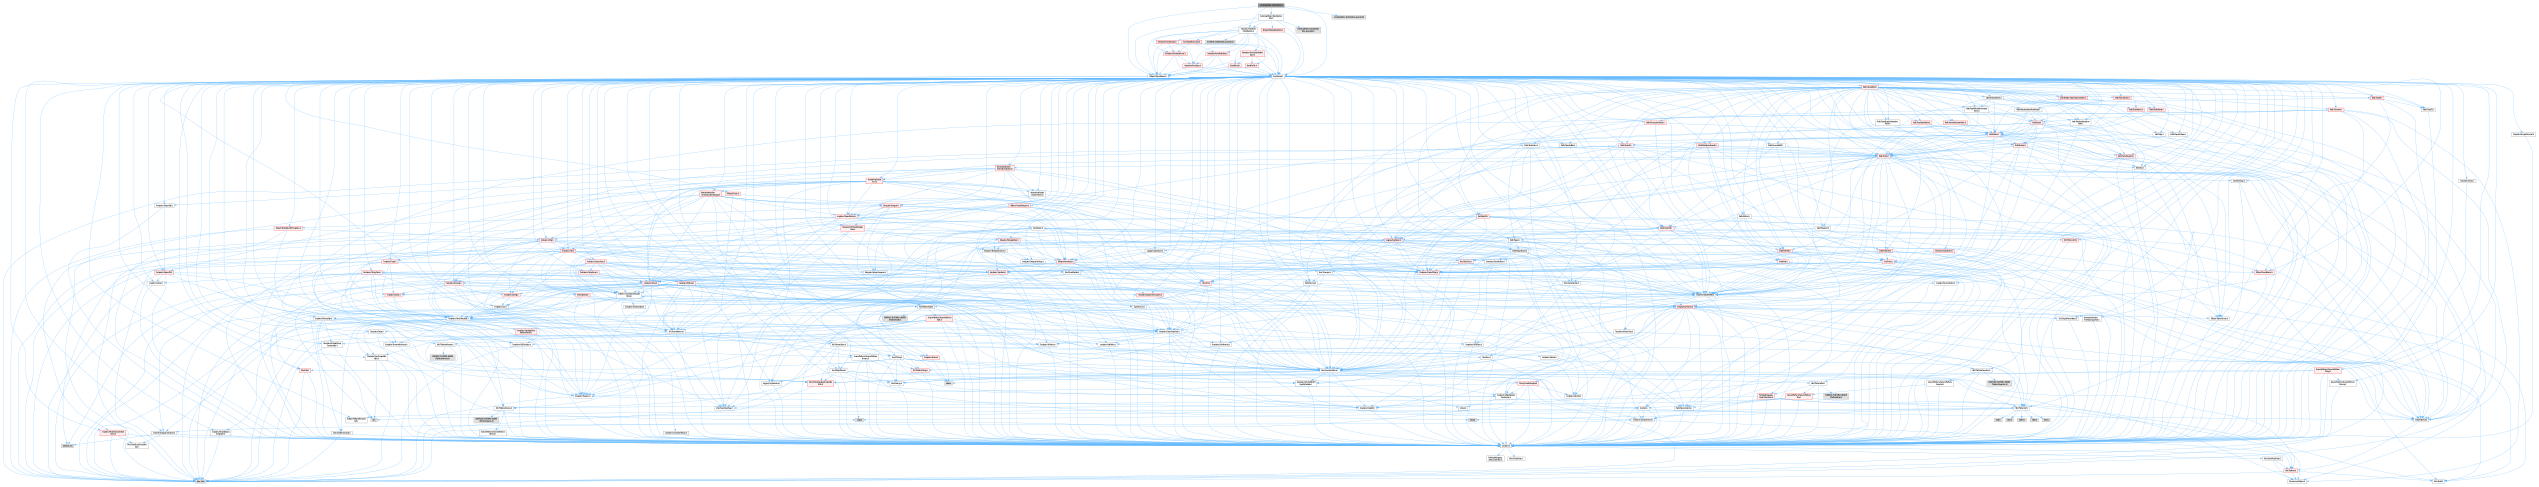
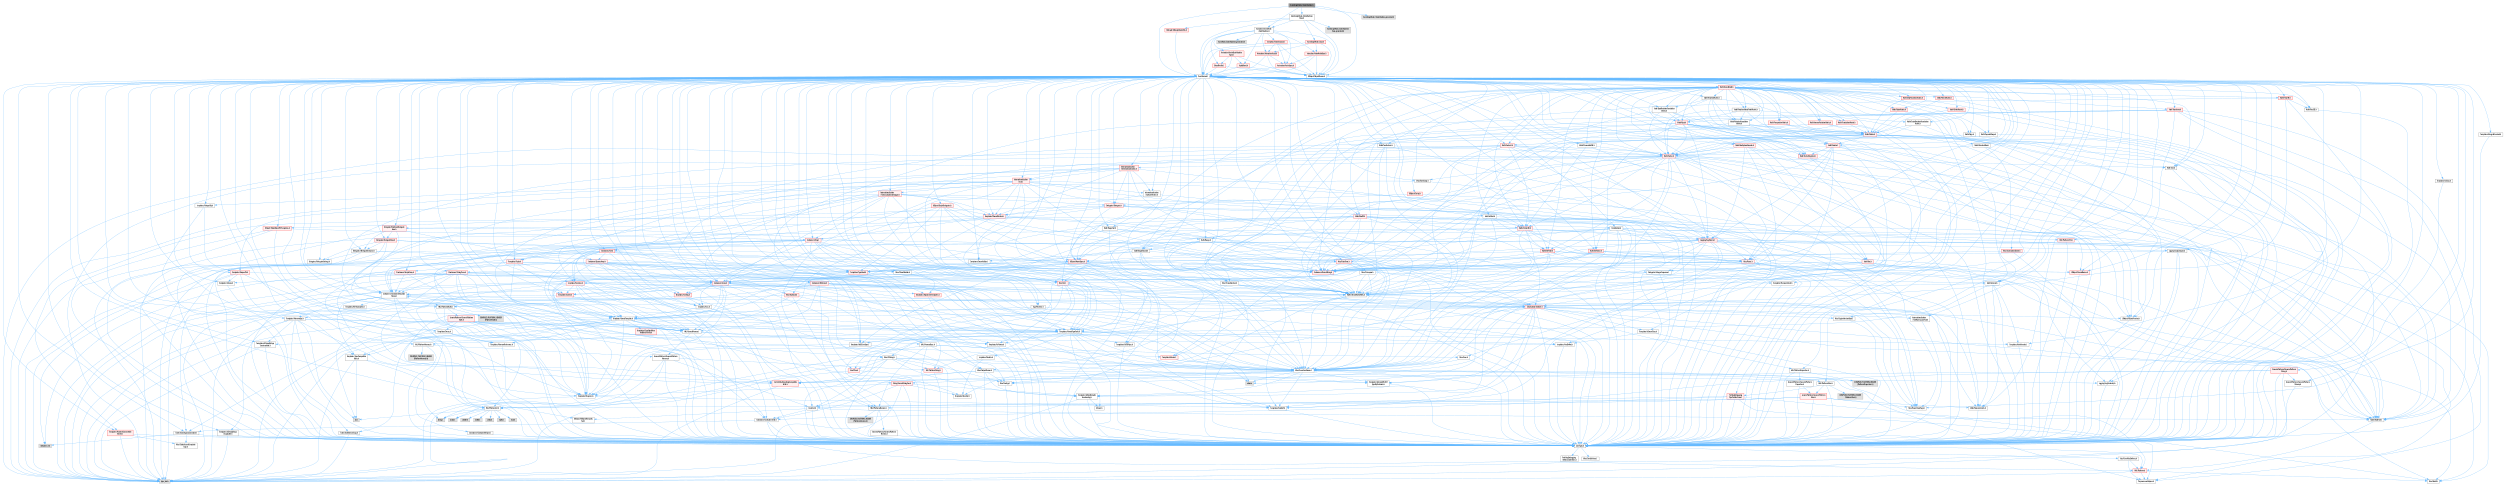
(1440, 79) -> none
(2073, 98) -> (1913, 98)
